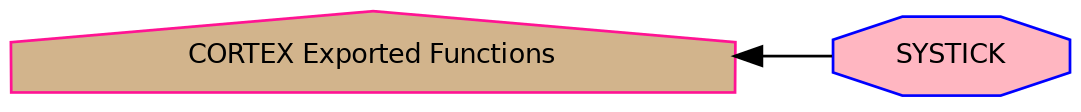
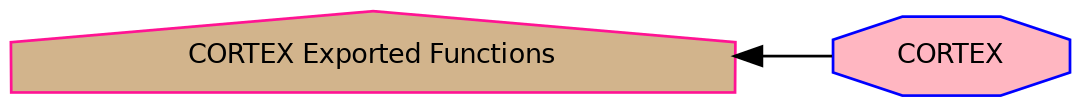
(952, 56) -> (952, 56)
